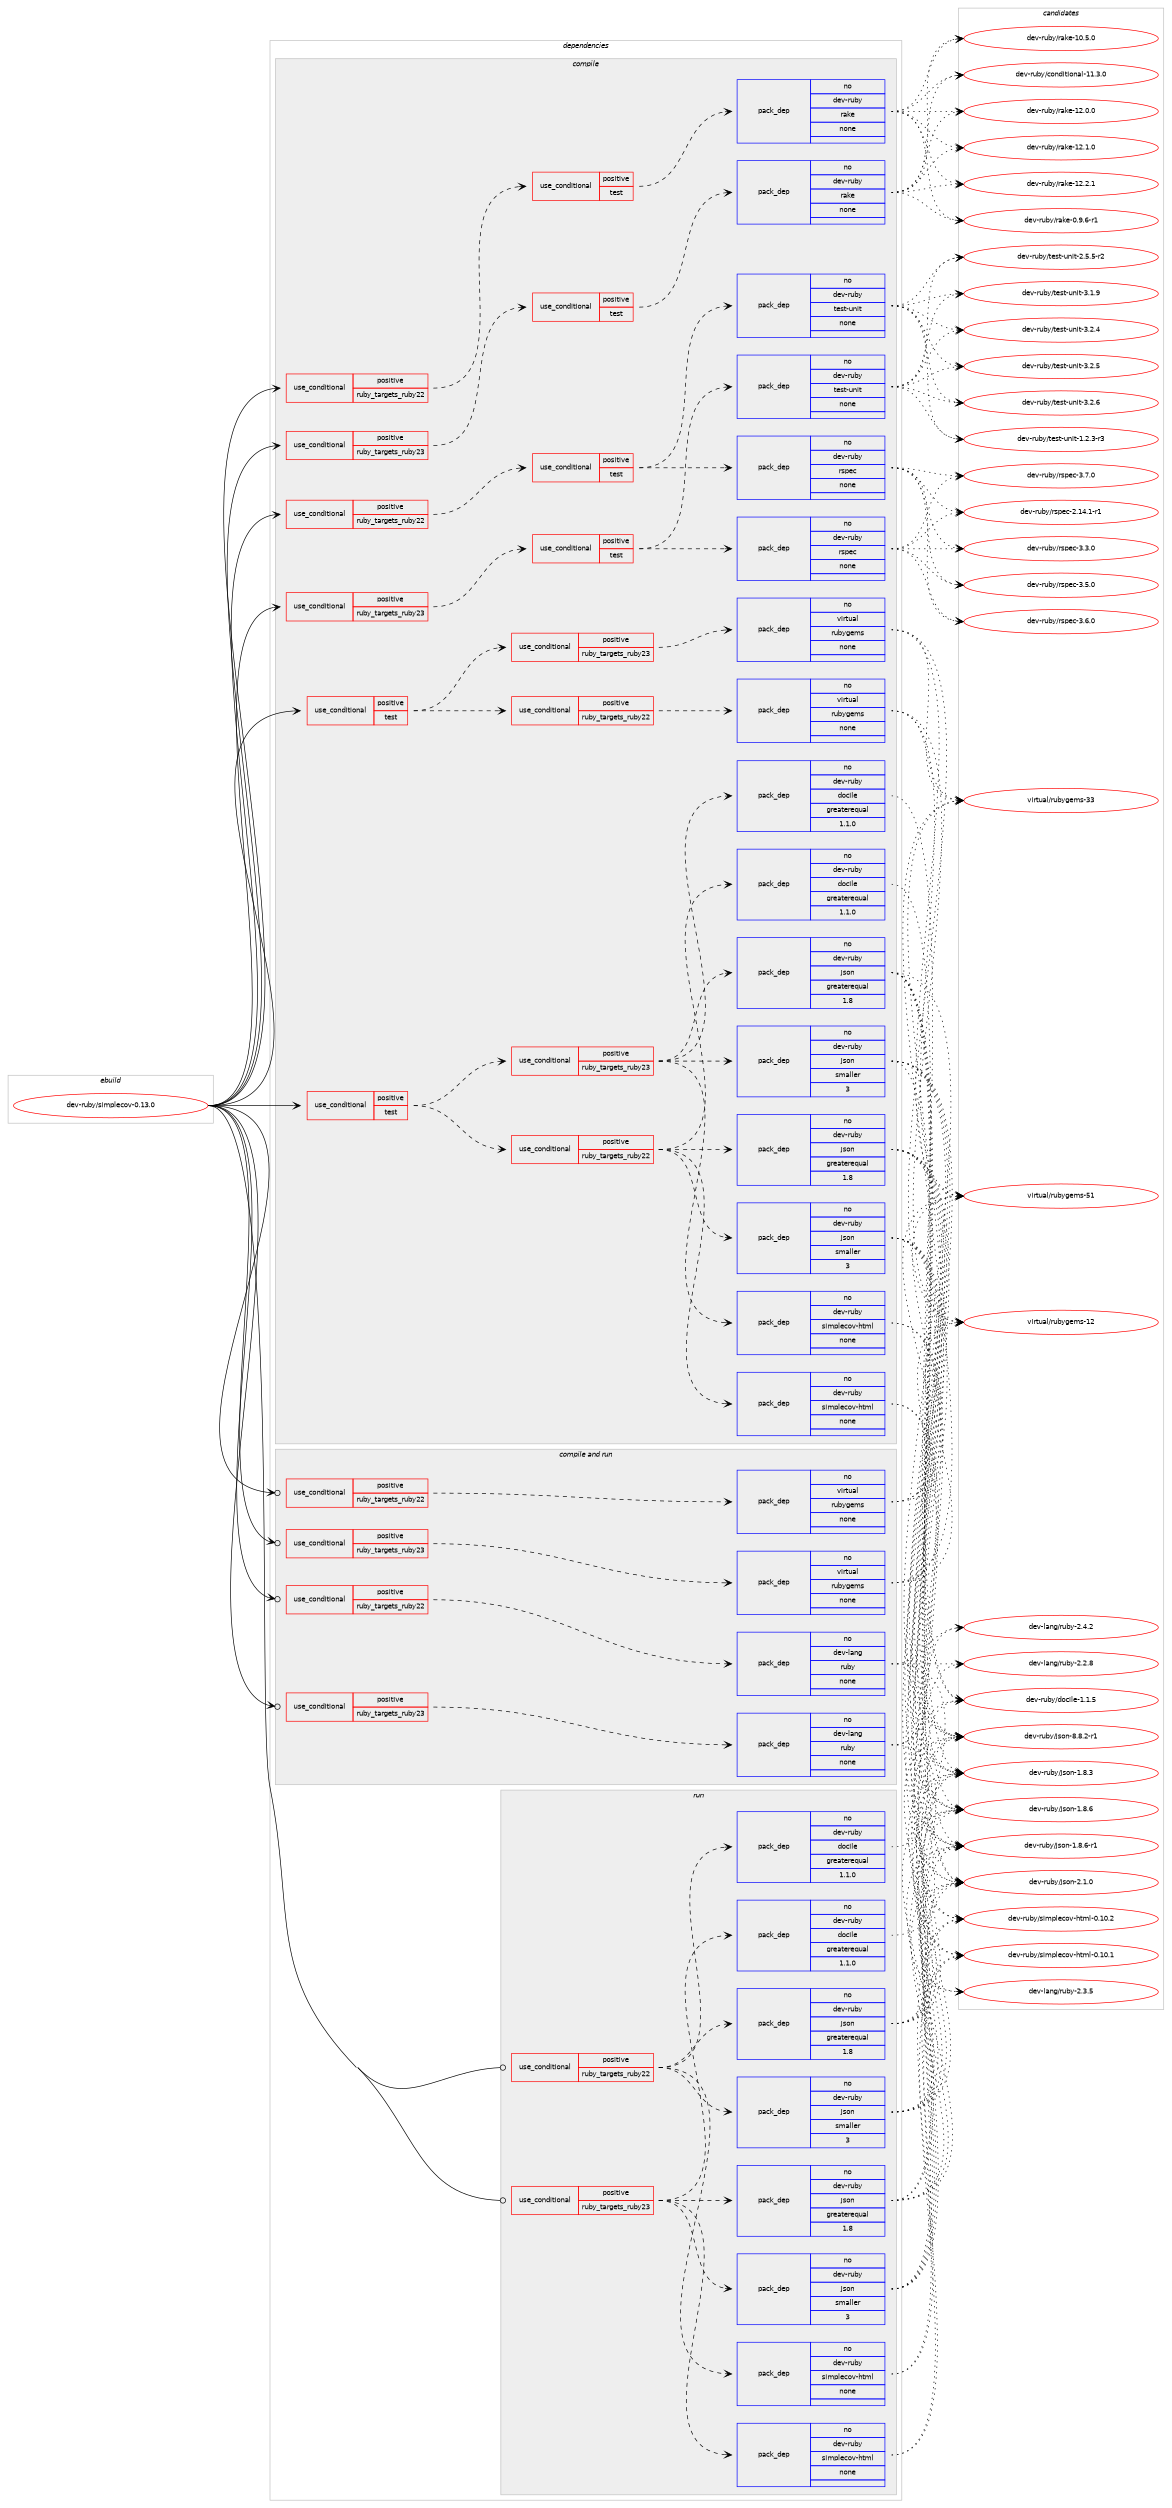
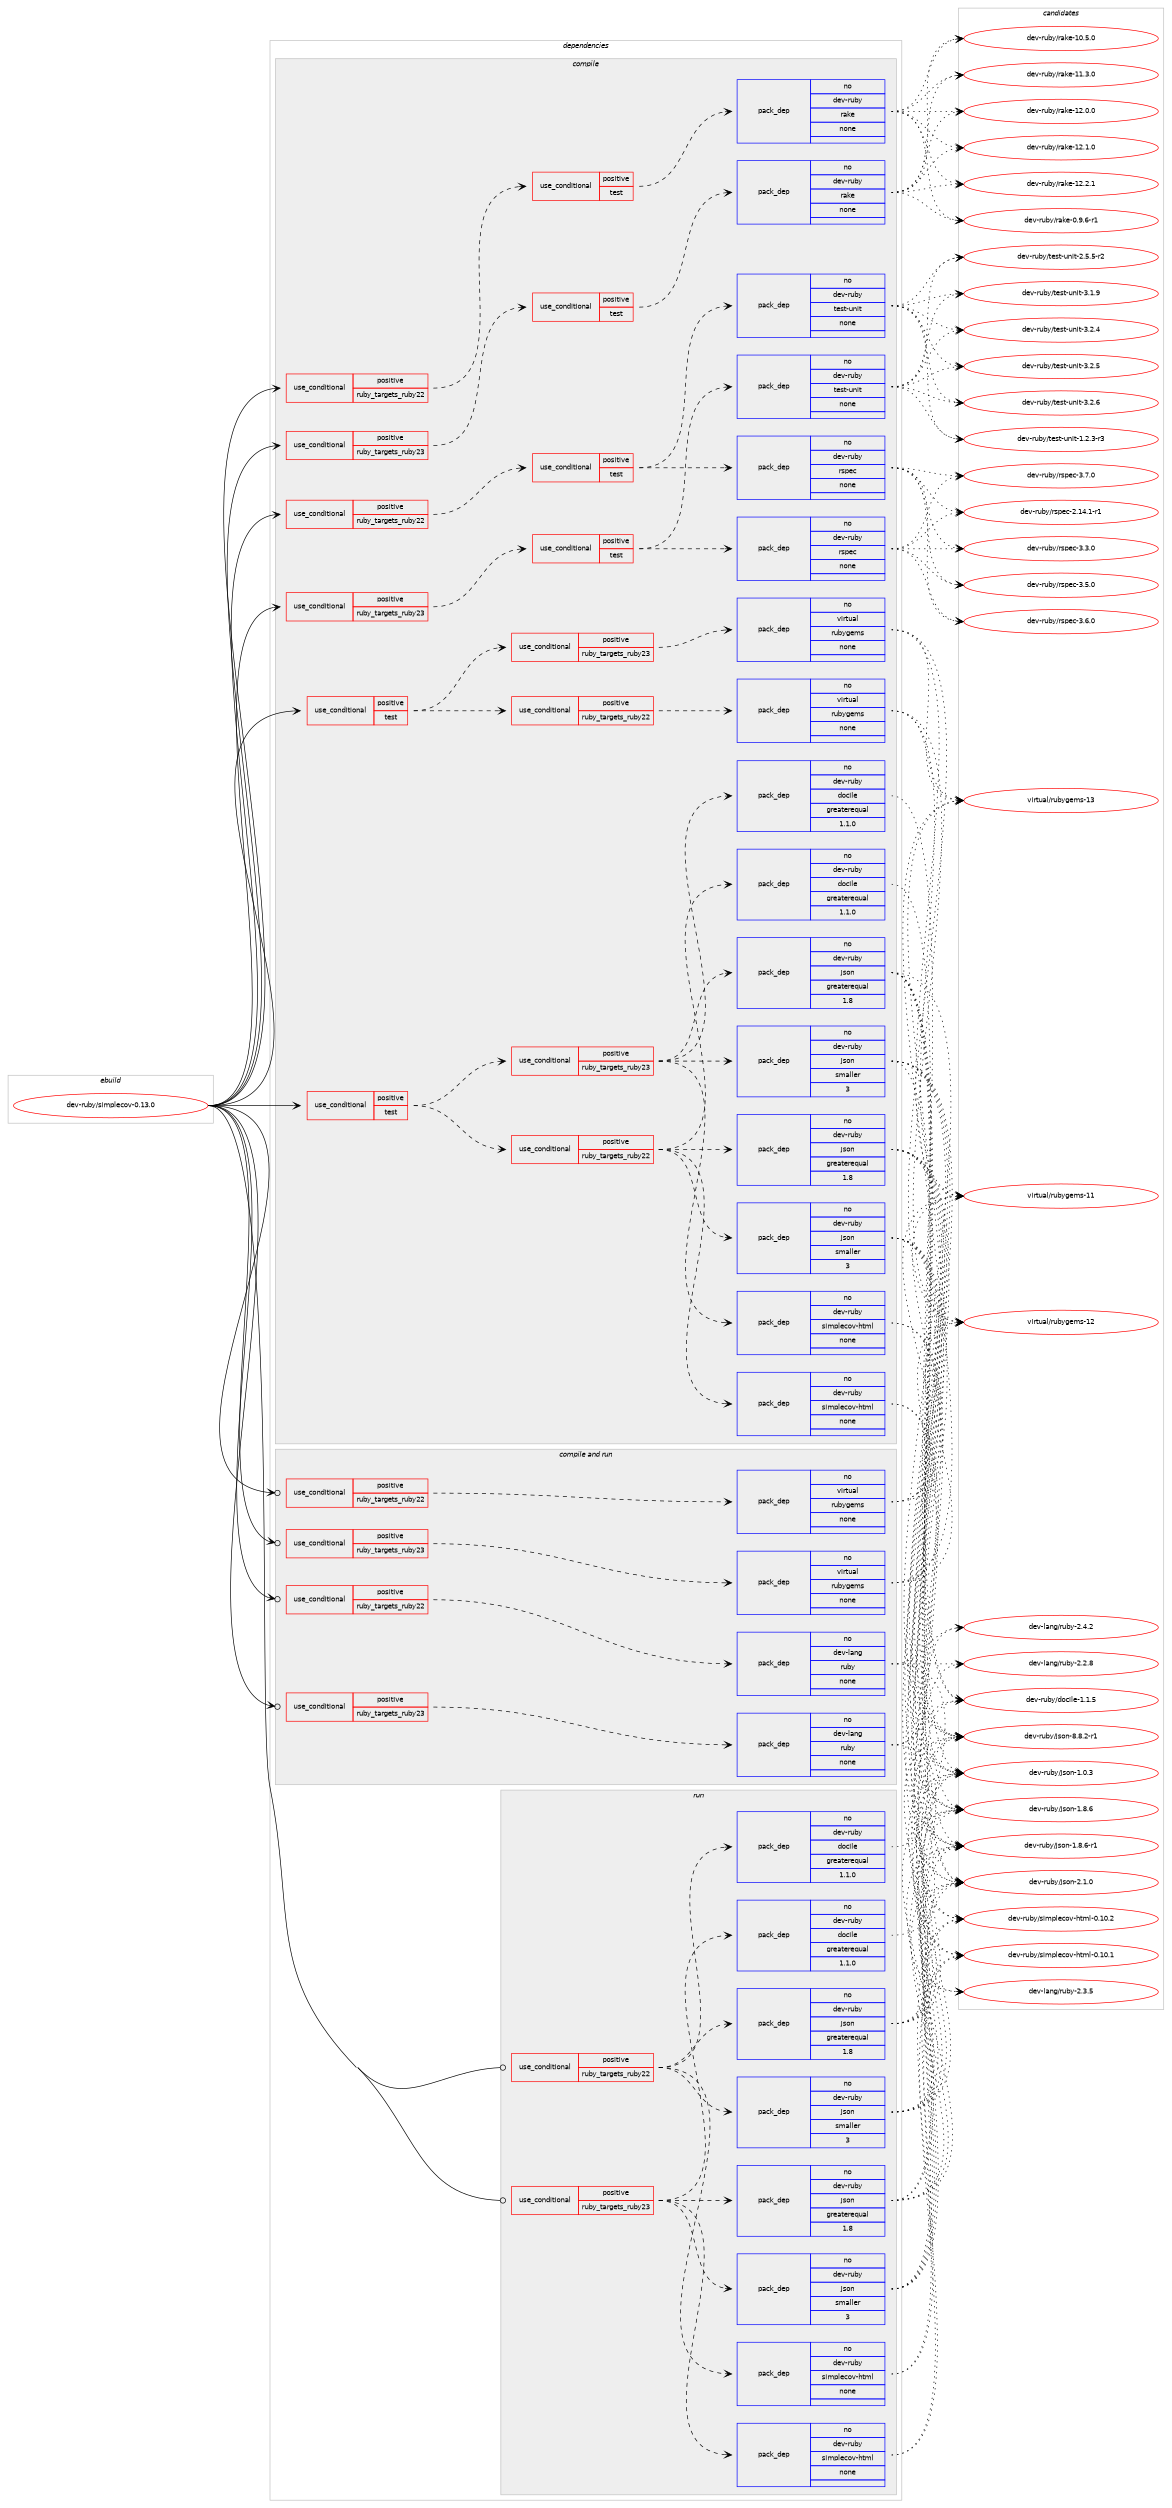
(1061, 75) -> (1061, 75)
(1061, 801) -> (1061, 801)
(1061, 1196) -> (1061, 1196)
(1061, 1773) -> (1061, 1773)
